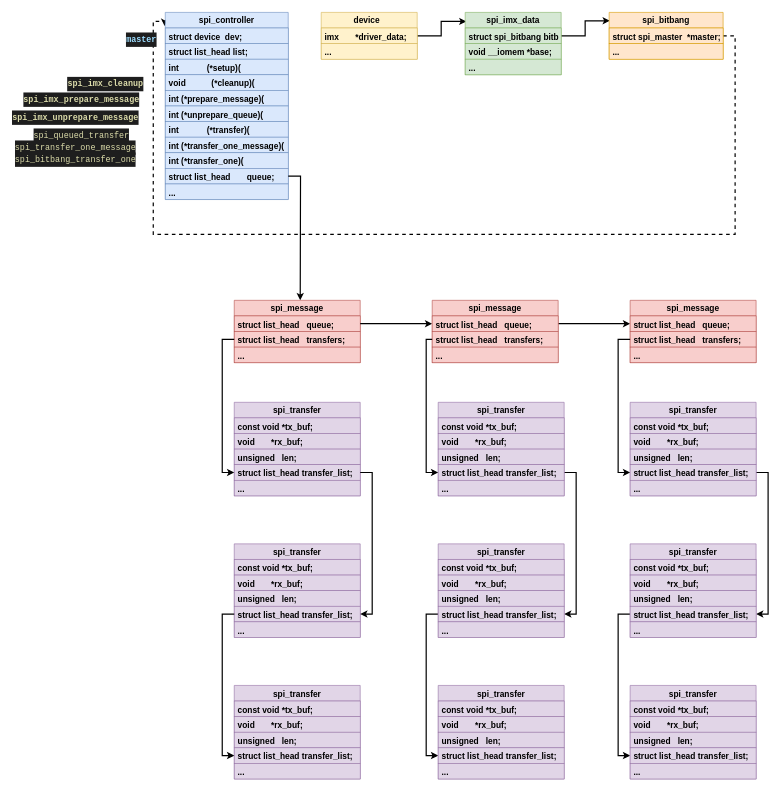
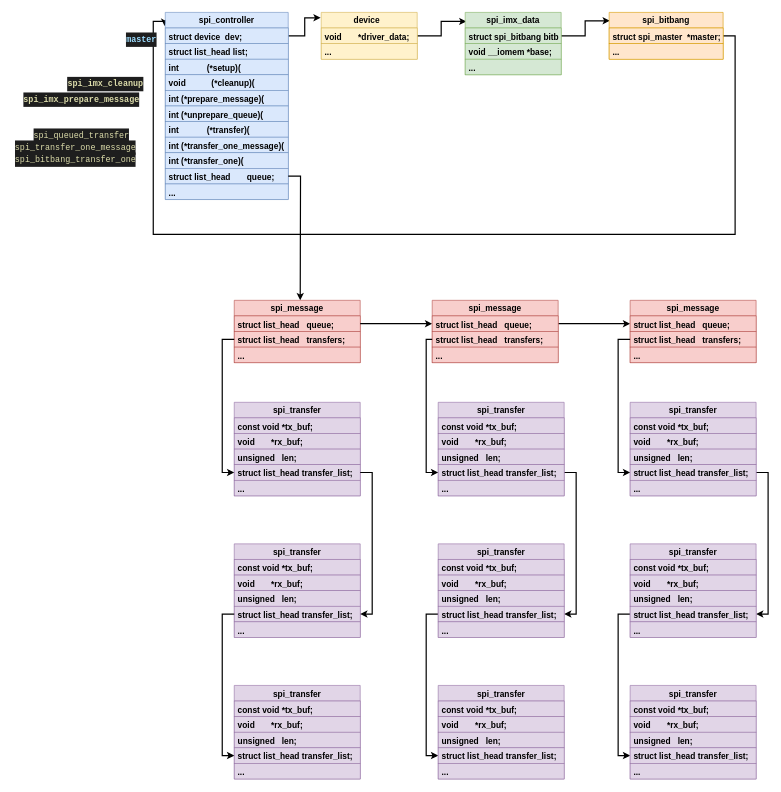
none -> (305, 29)
(375, 37) -> (378, 37)
(75, 117) -> none
(454, 234) -> (454, 234)
